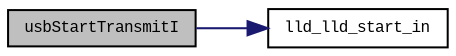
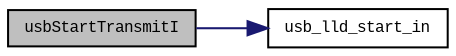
(358, 28) -> (358, 28)
